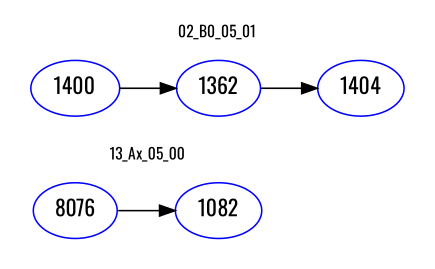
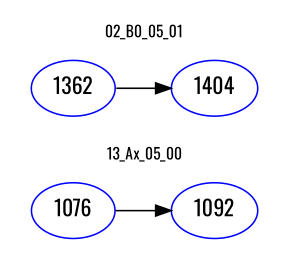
(75, 88) -> none
(75, 211) -> (73, 211)
(219, 211) -> (215, 211)
